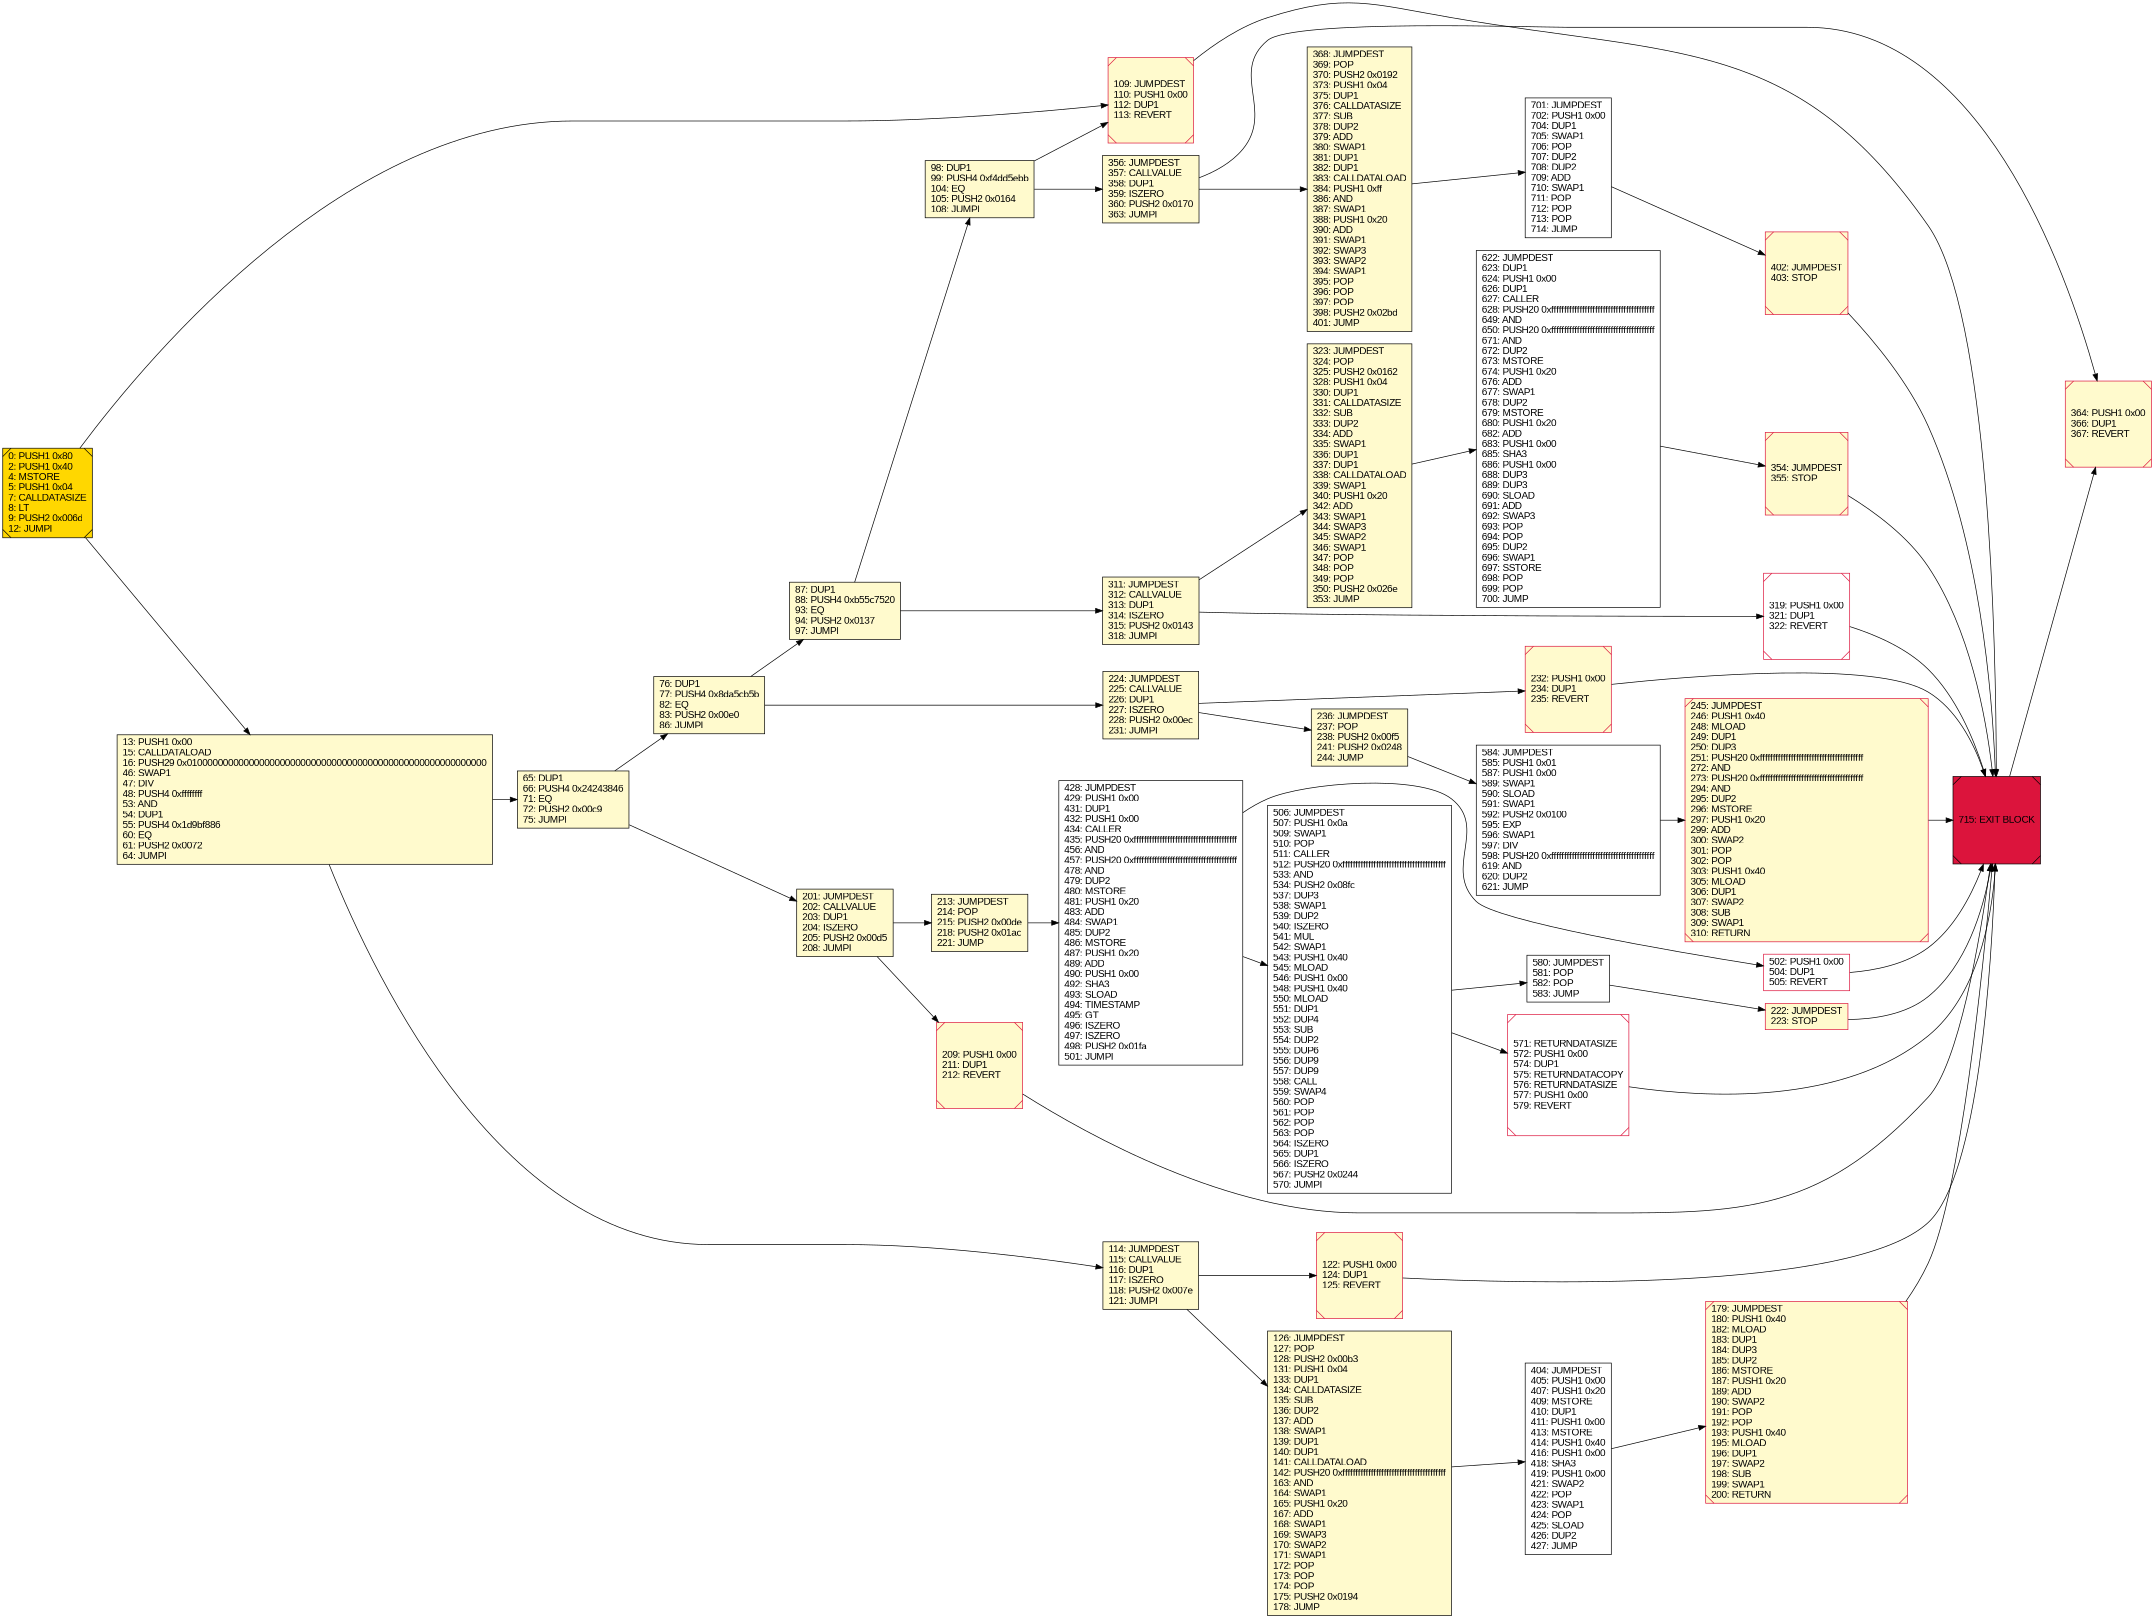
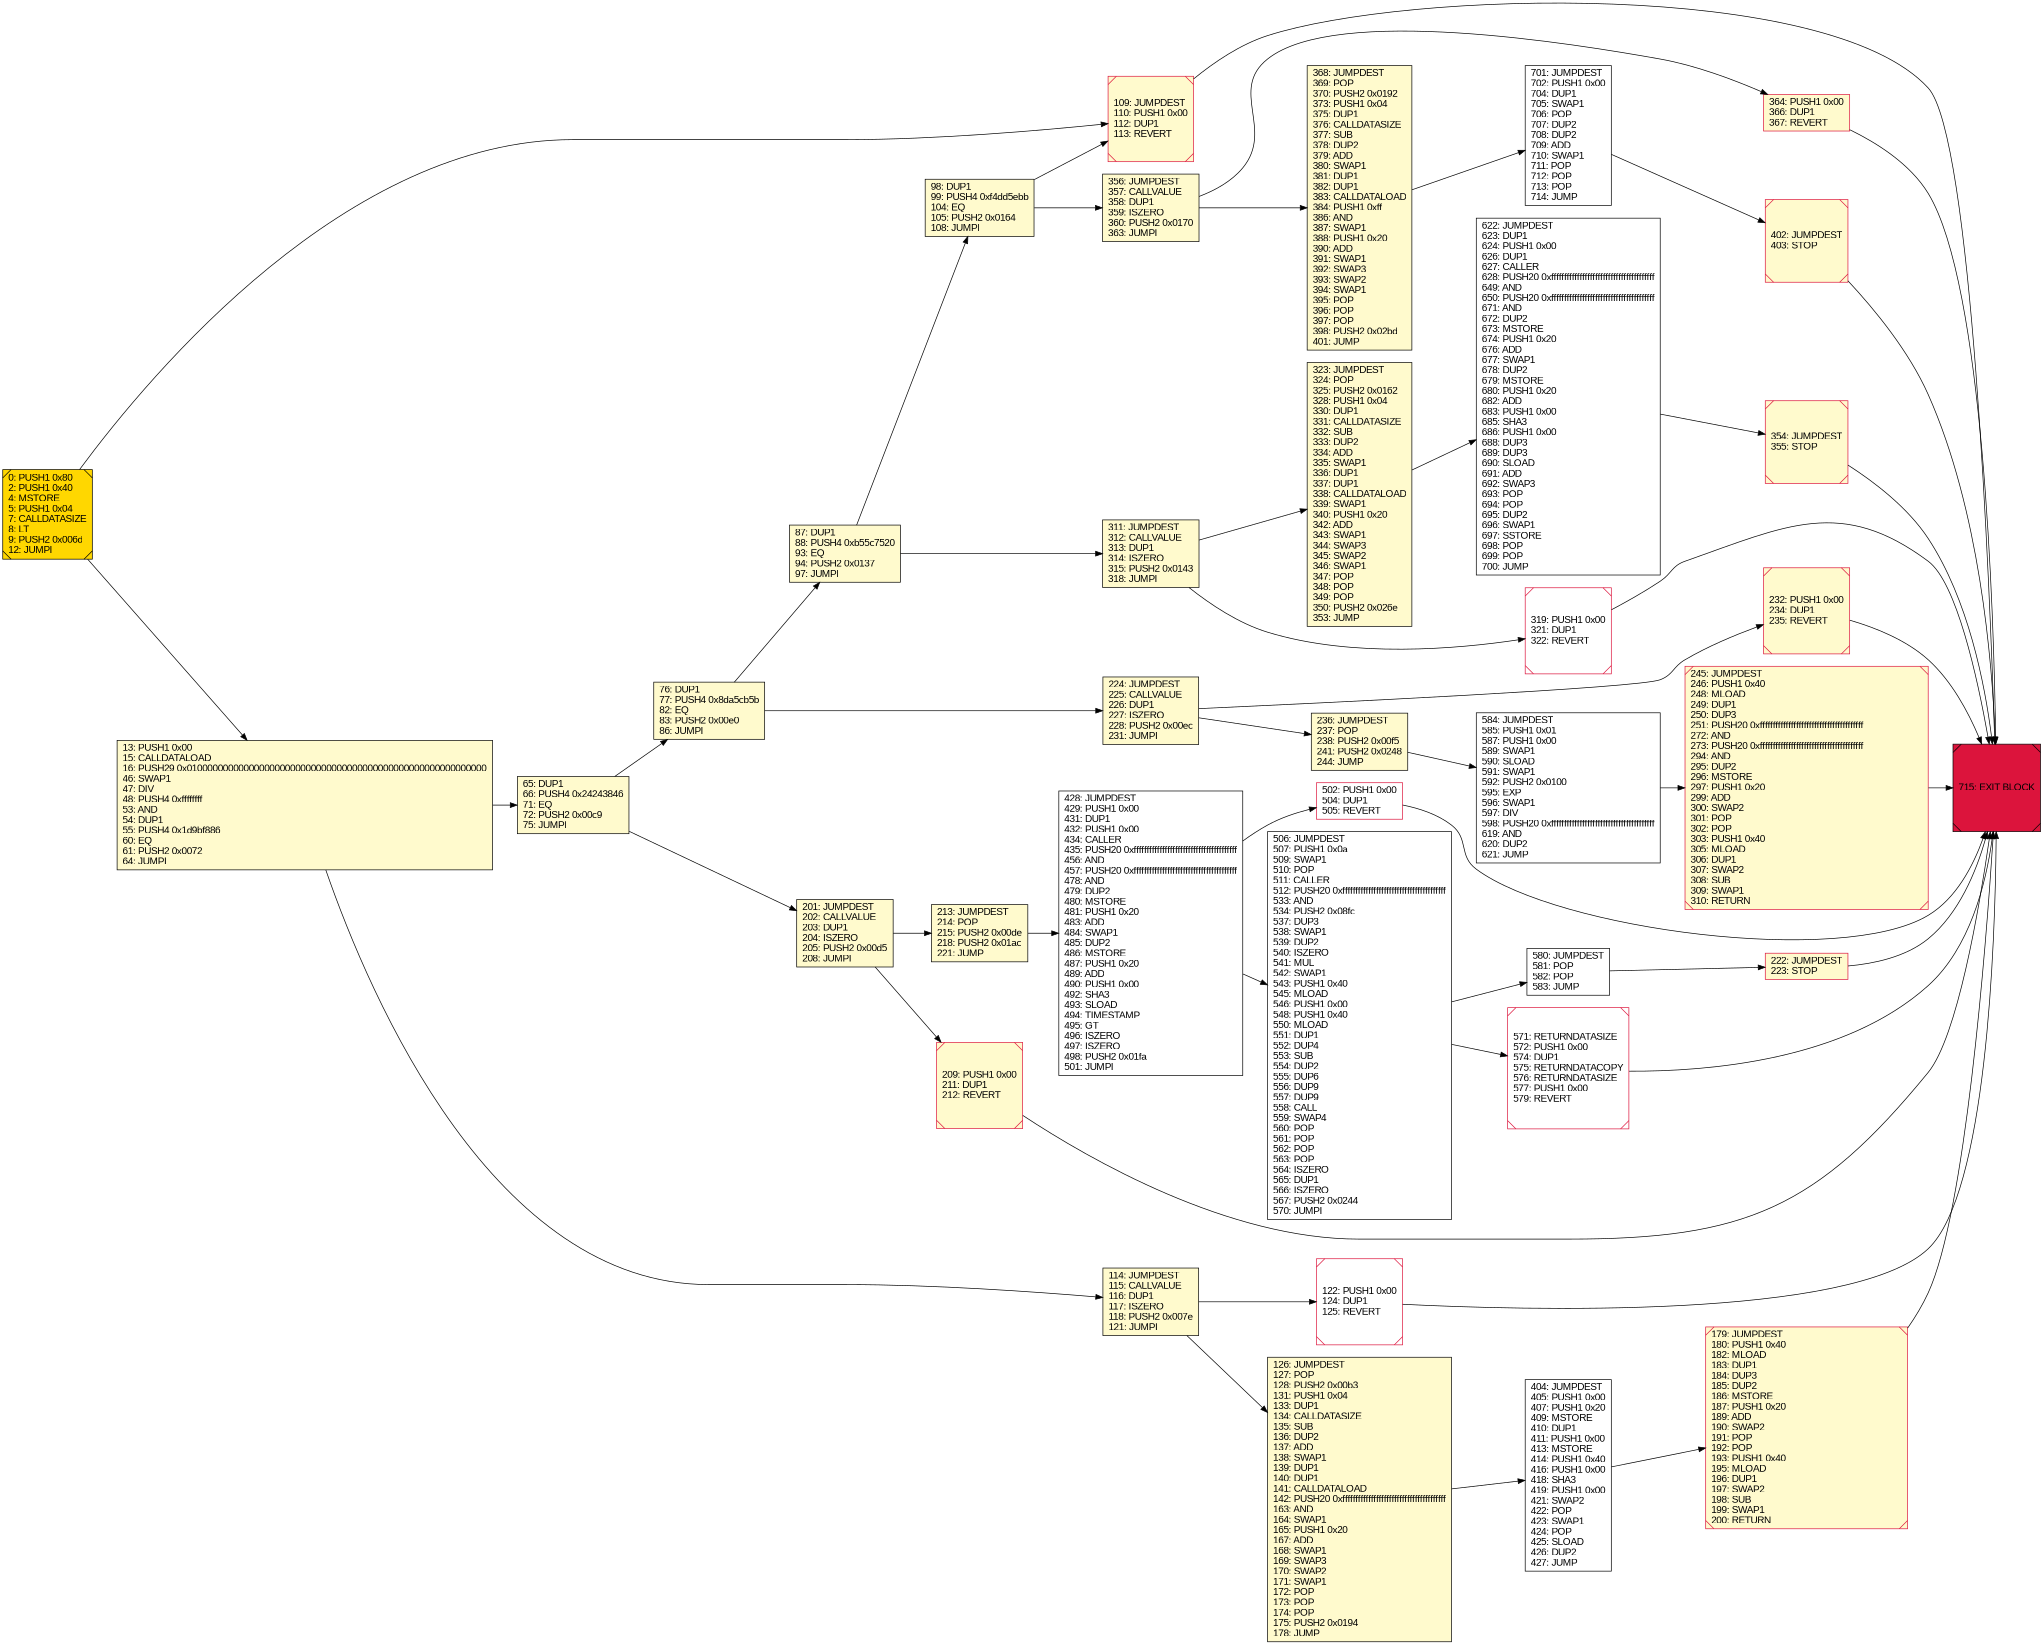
(2108, 424) -> (1807, 113)
(2052, 625) -> (1969, 346)
(1360, 1276) -> (1360, 1302)
